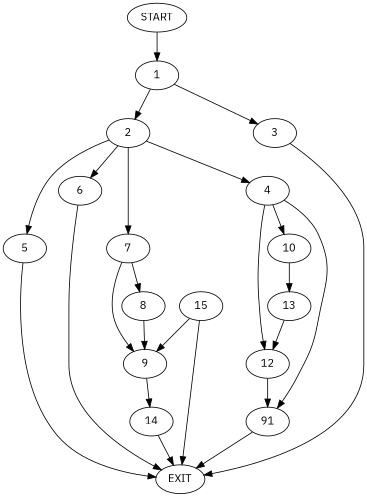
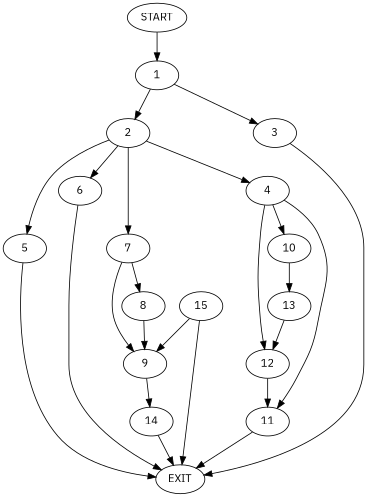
(268, 422) -> (268, 422)
